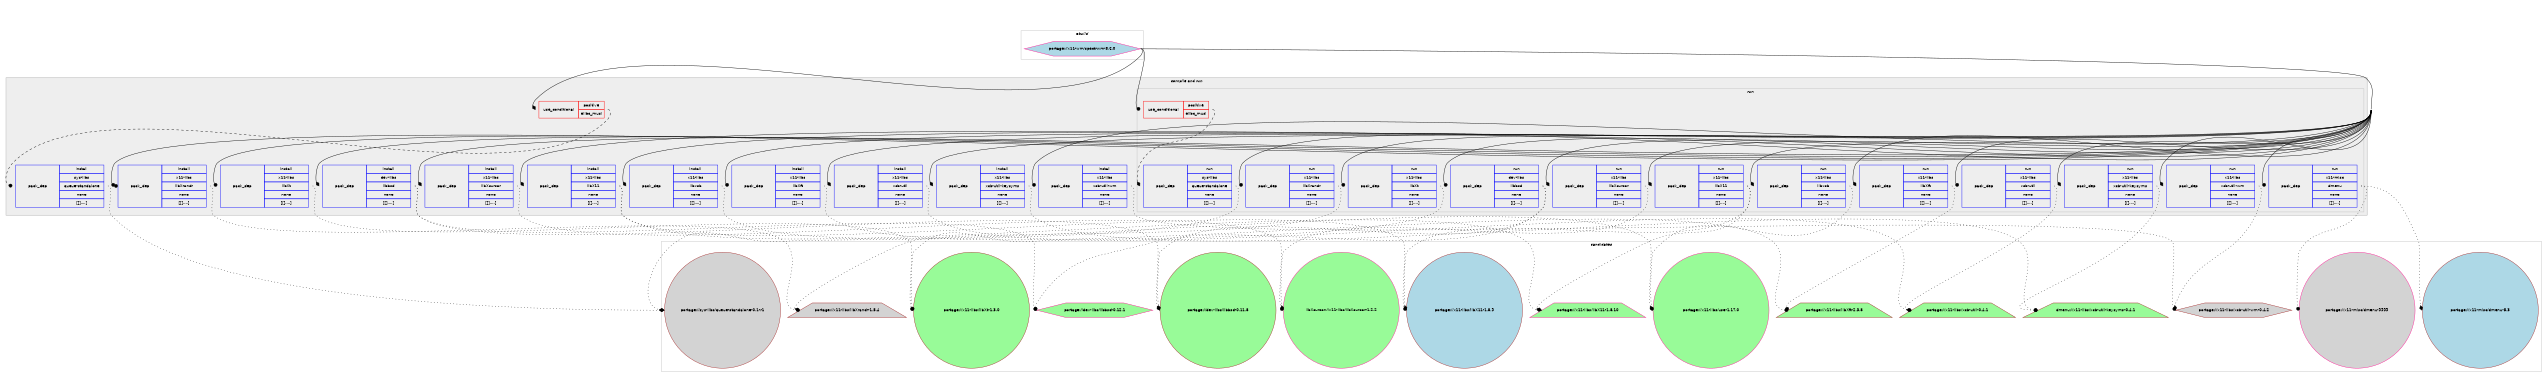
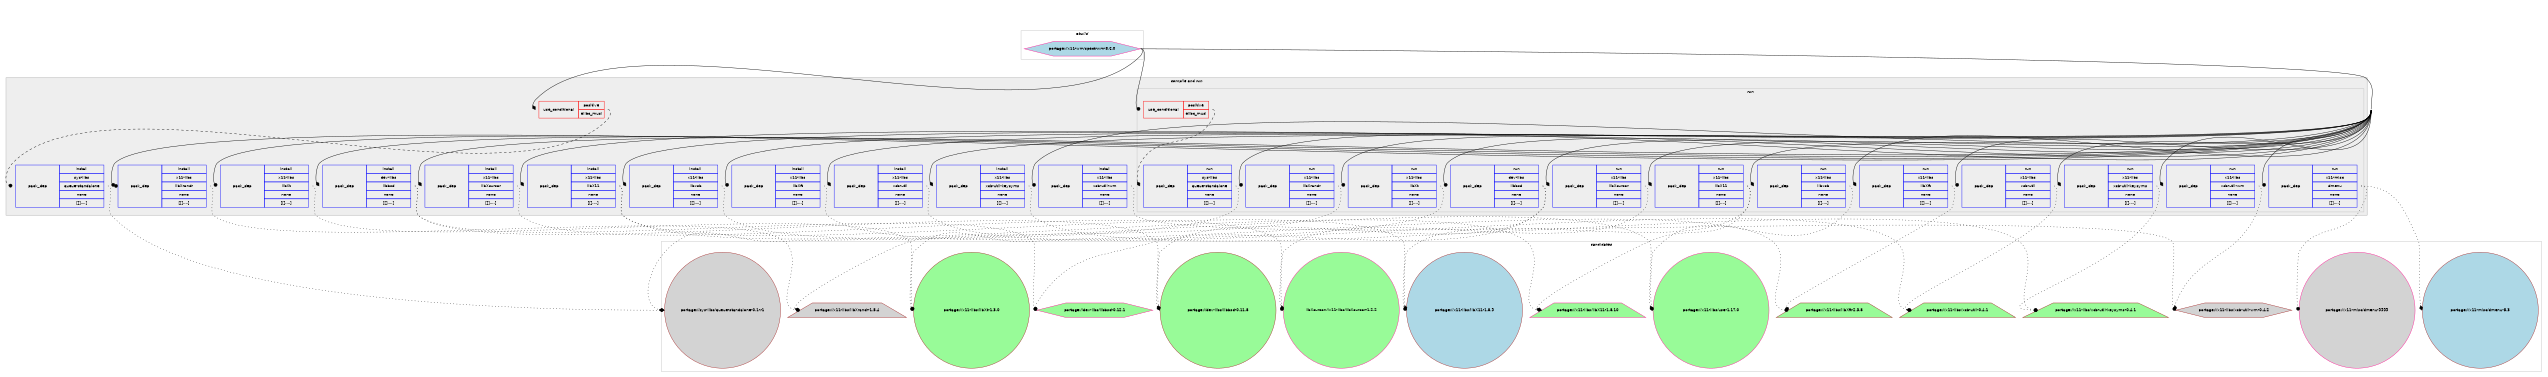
(2096, 310) -> (2096, 310)
